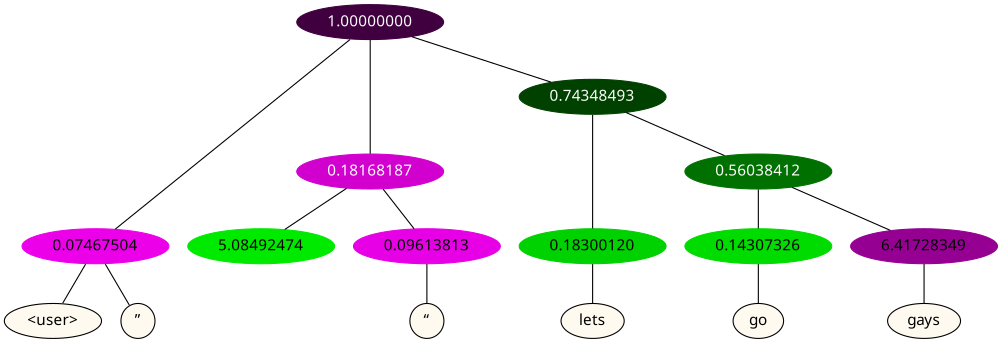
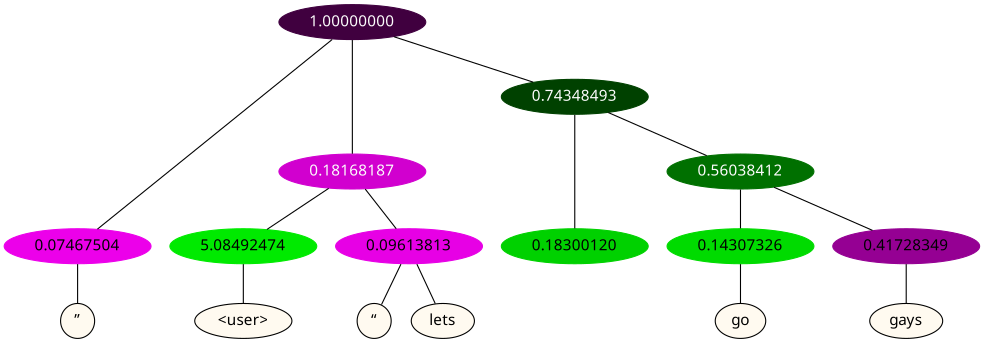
(924, 246) -> (906, 246)
(74, 284) -> (243, 284)
(593, 284) -> (426, 284)
